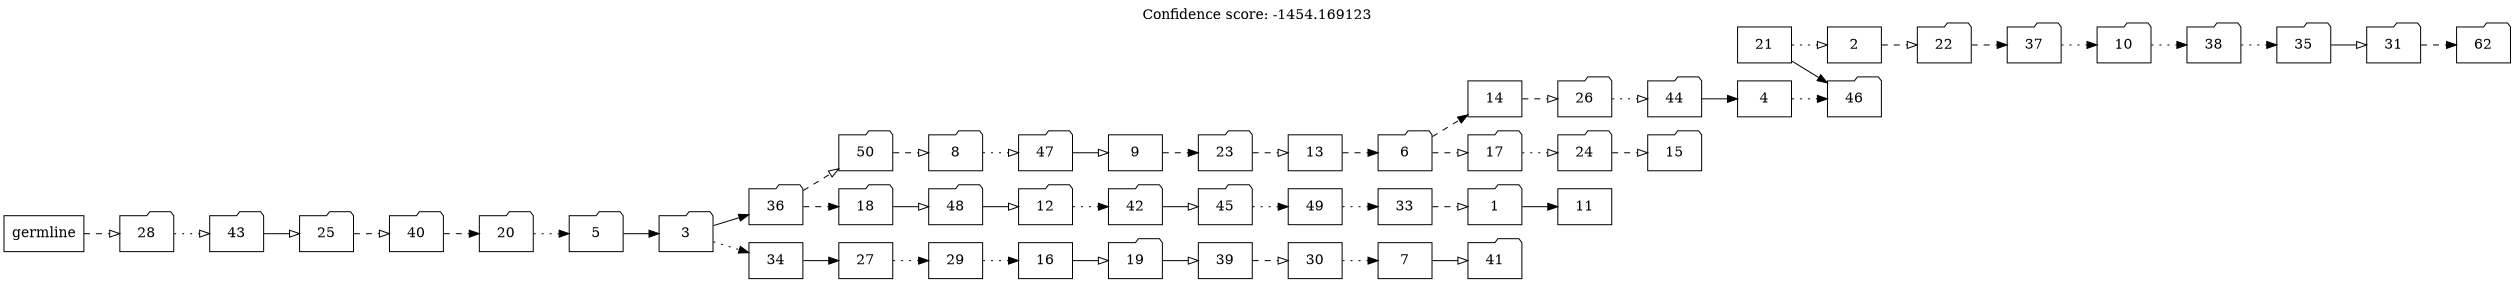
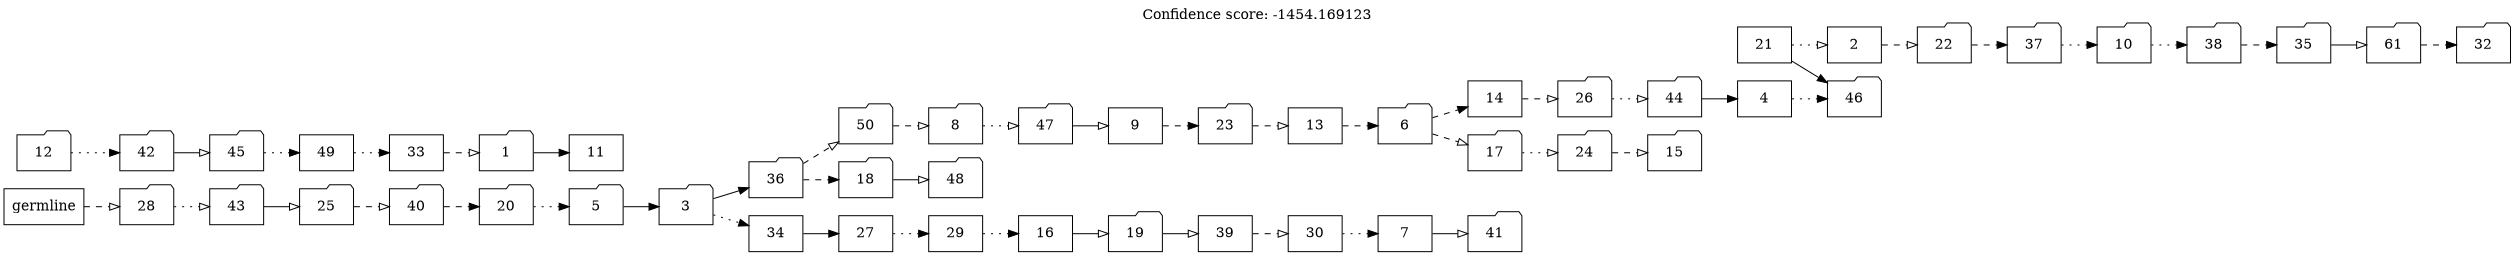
(2254, 45) -> (2254, 45)
(2394, 45) -> (2394, 45)
(2484, 45) -> (2484, 45)
(996, 207) -> none
